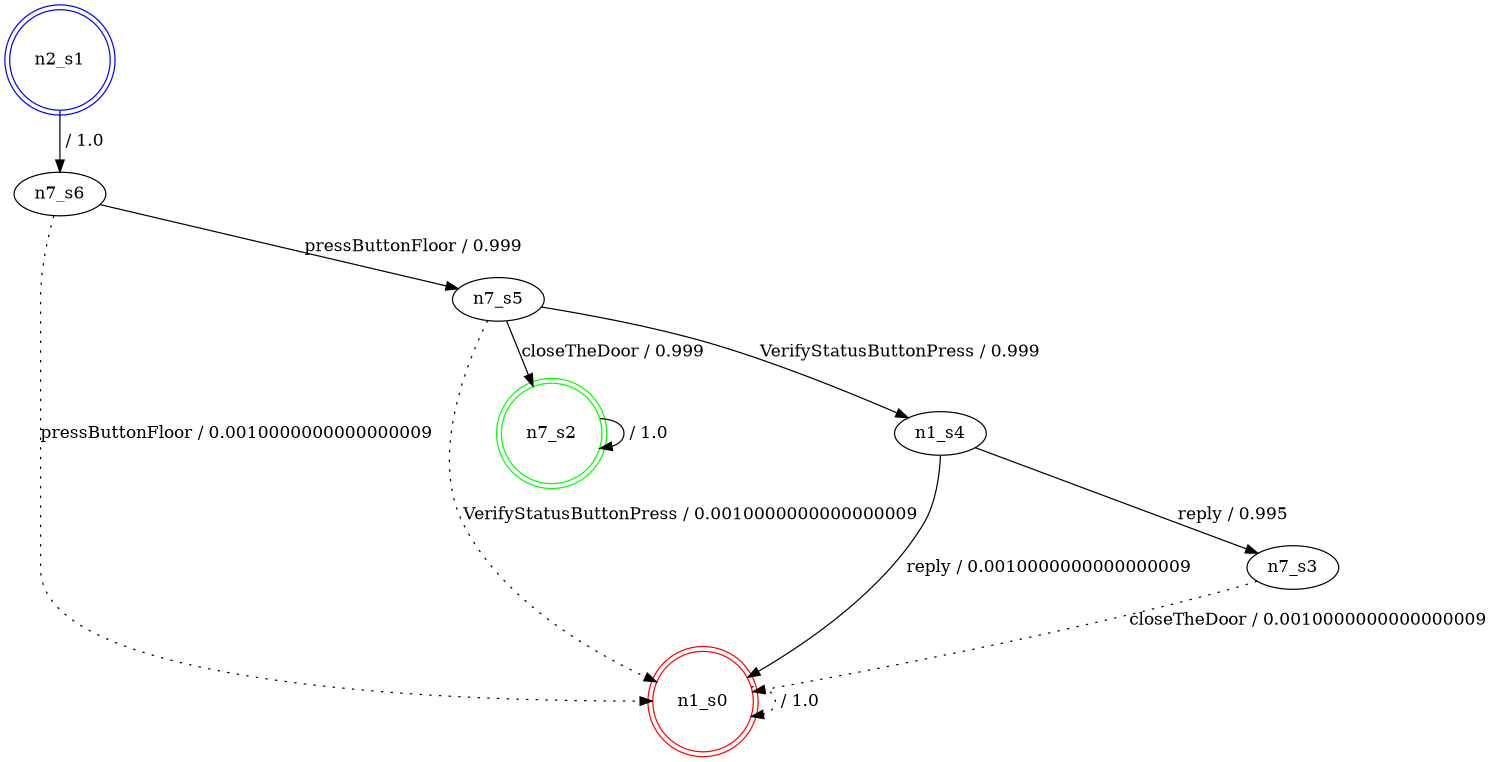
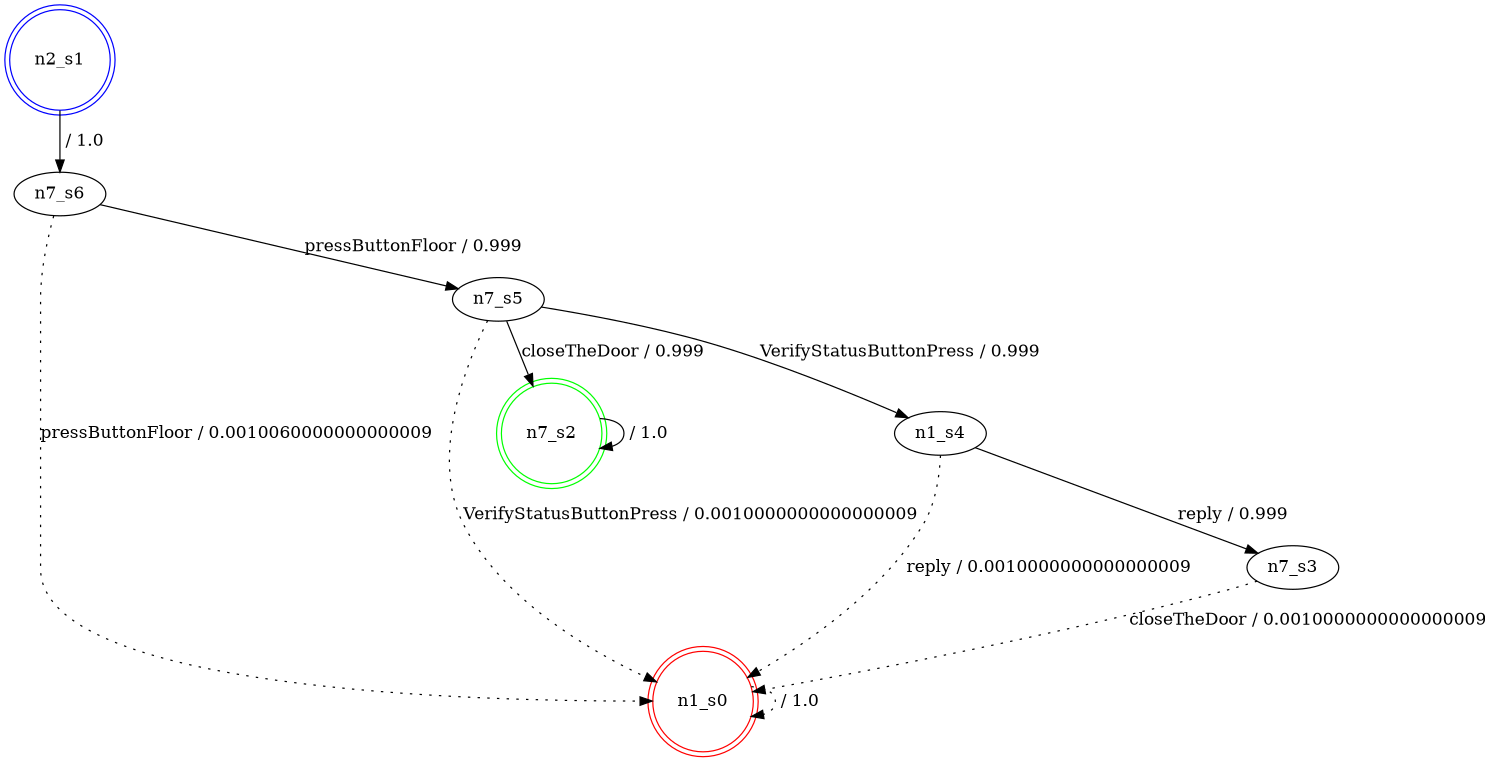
(237, 433) -> (237, 433)
(1233, 515) -> (1233, 515)
(876, 583) -> (876, 583)
